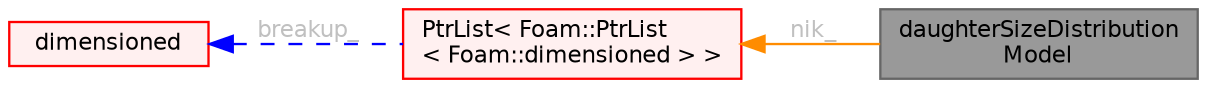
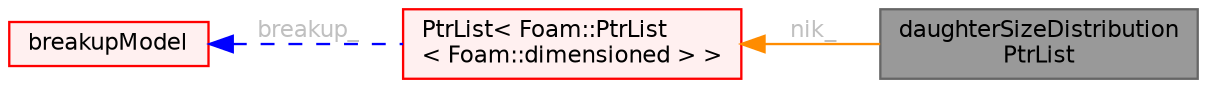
(109, 44) -> (109, 44)
(1039, 44) -> (1039, 44)
